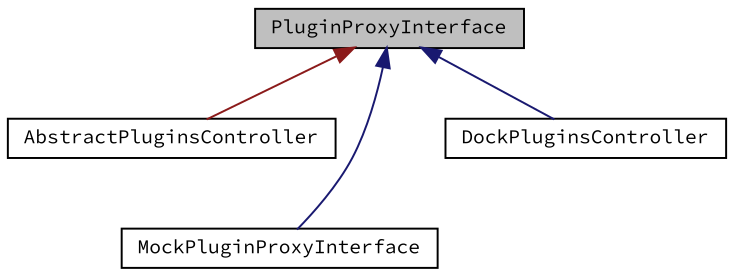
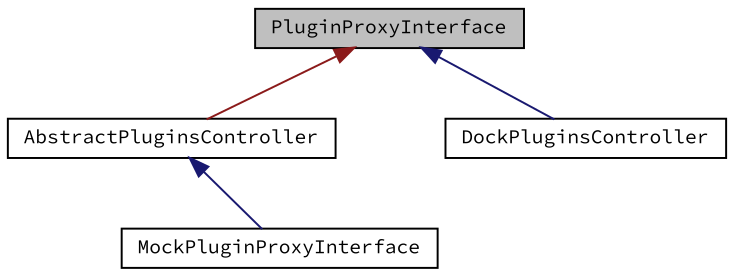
(353, 156) -> (233, 200)
